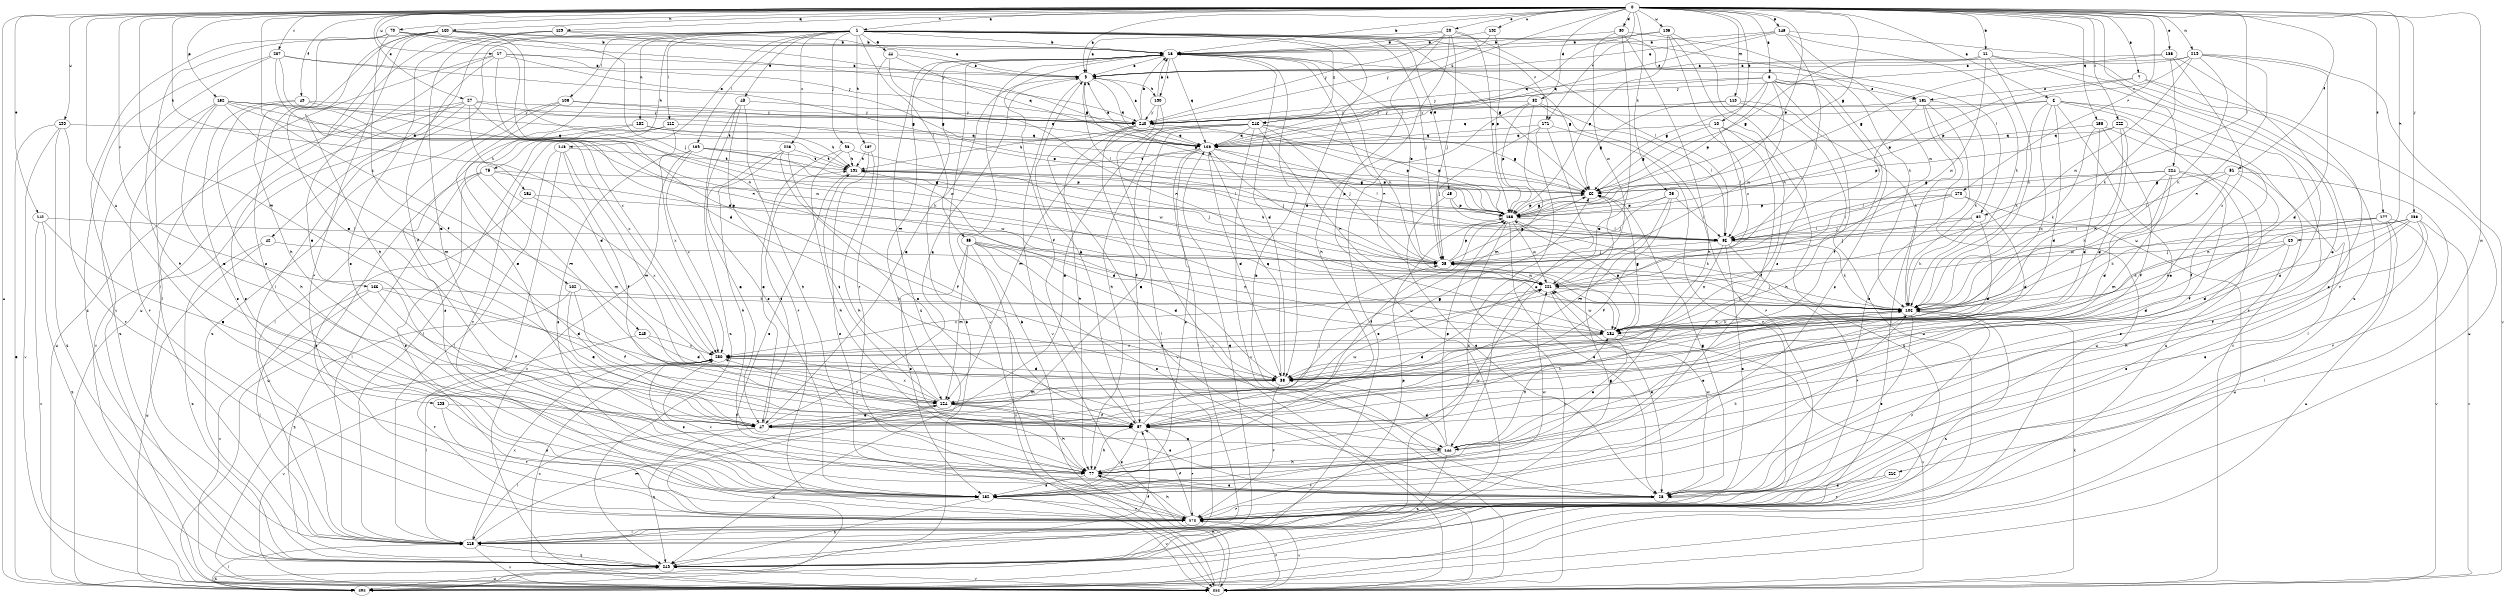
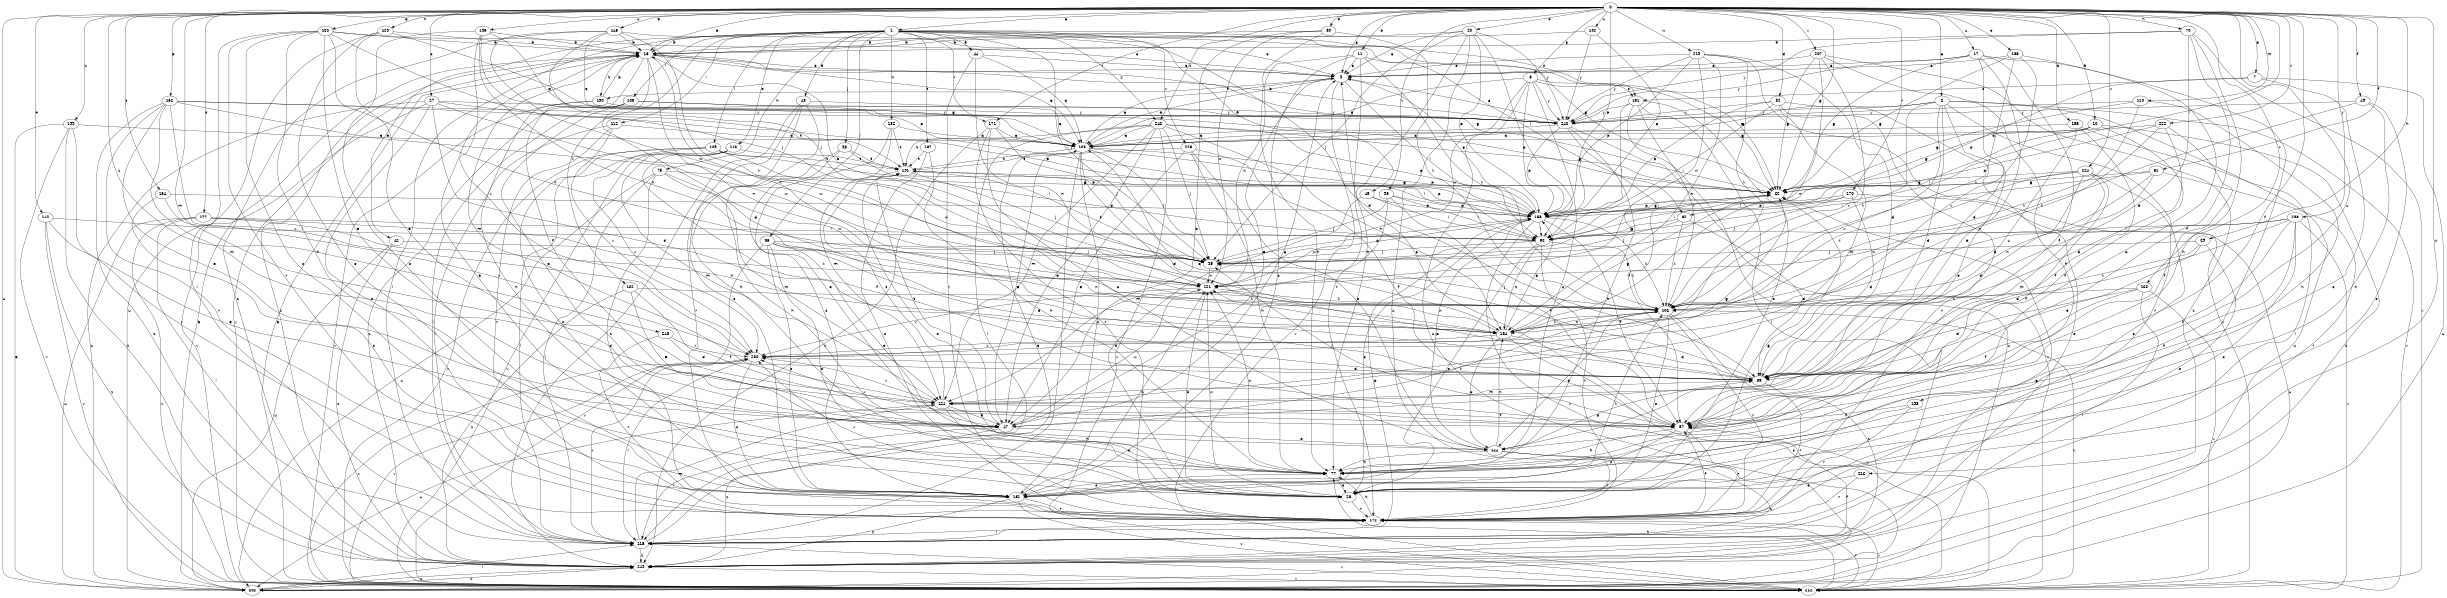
(2012, 237) -> none
(1073, 266) -> none
(959, 318) -> none
(1652, 345) -> (2303, 63)
